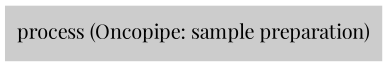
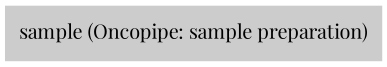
(194, 33) -> (194, 33)
